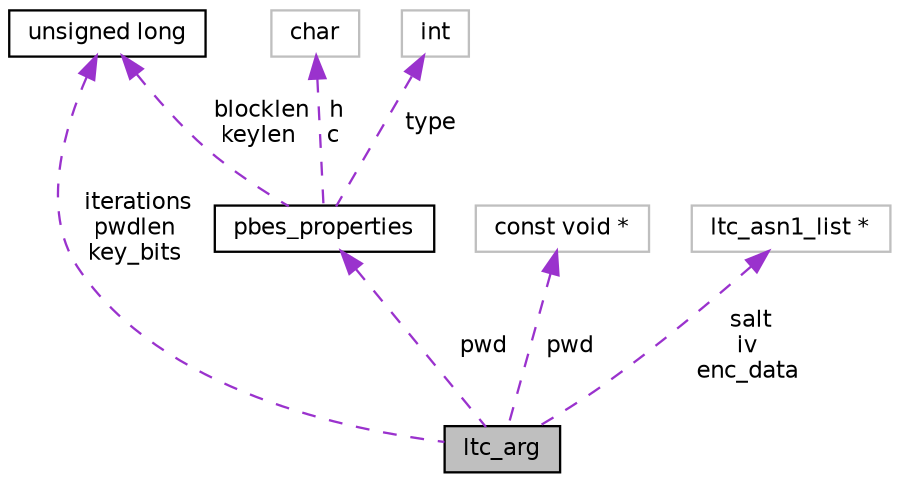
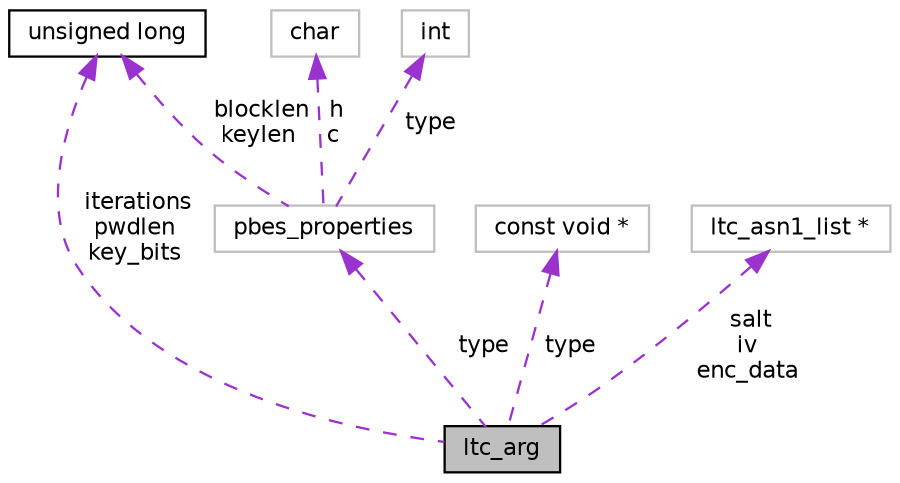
(325, 229) -> (325, 229)
(480, 346) -> (480, 346)
(567, 346) -> (567, 346)
